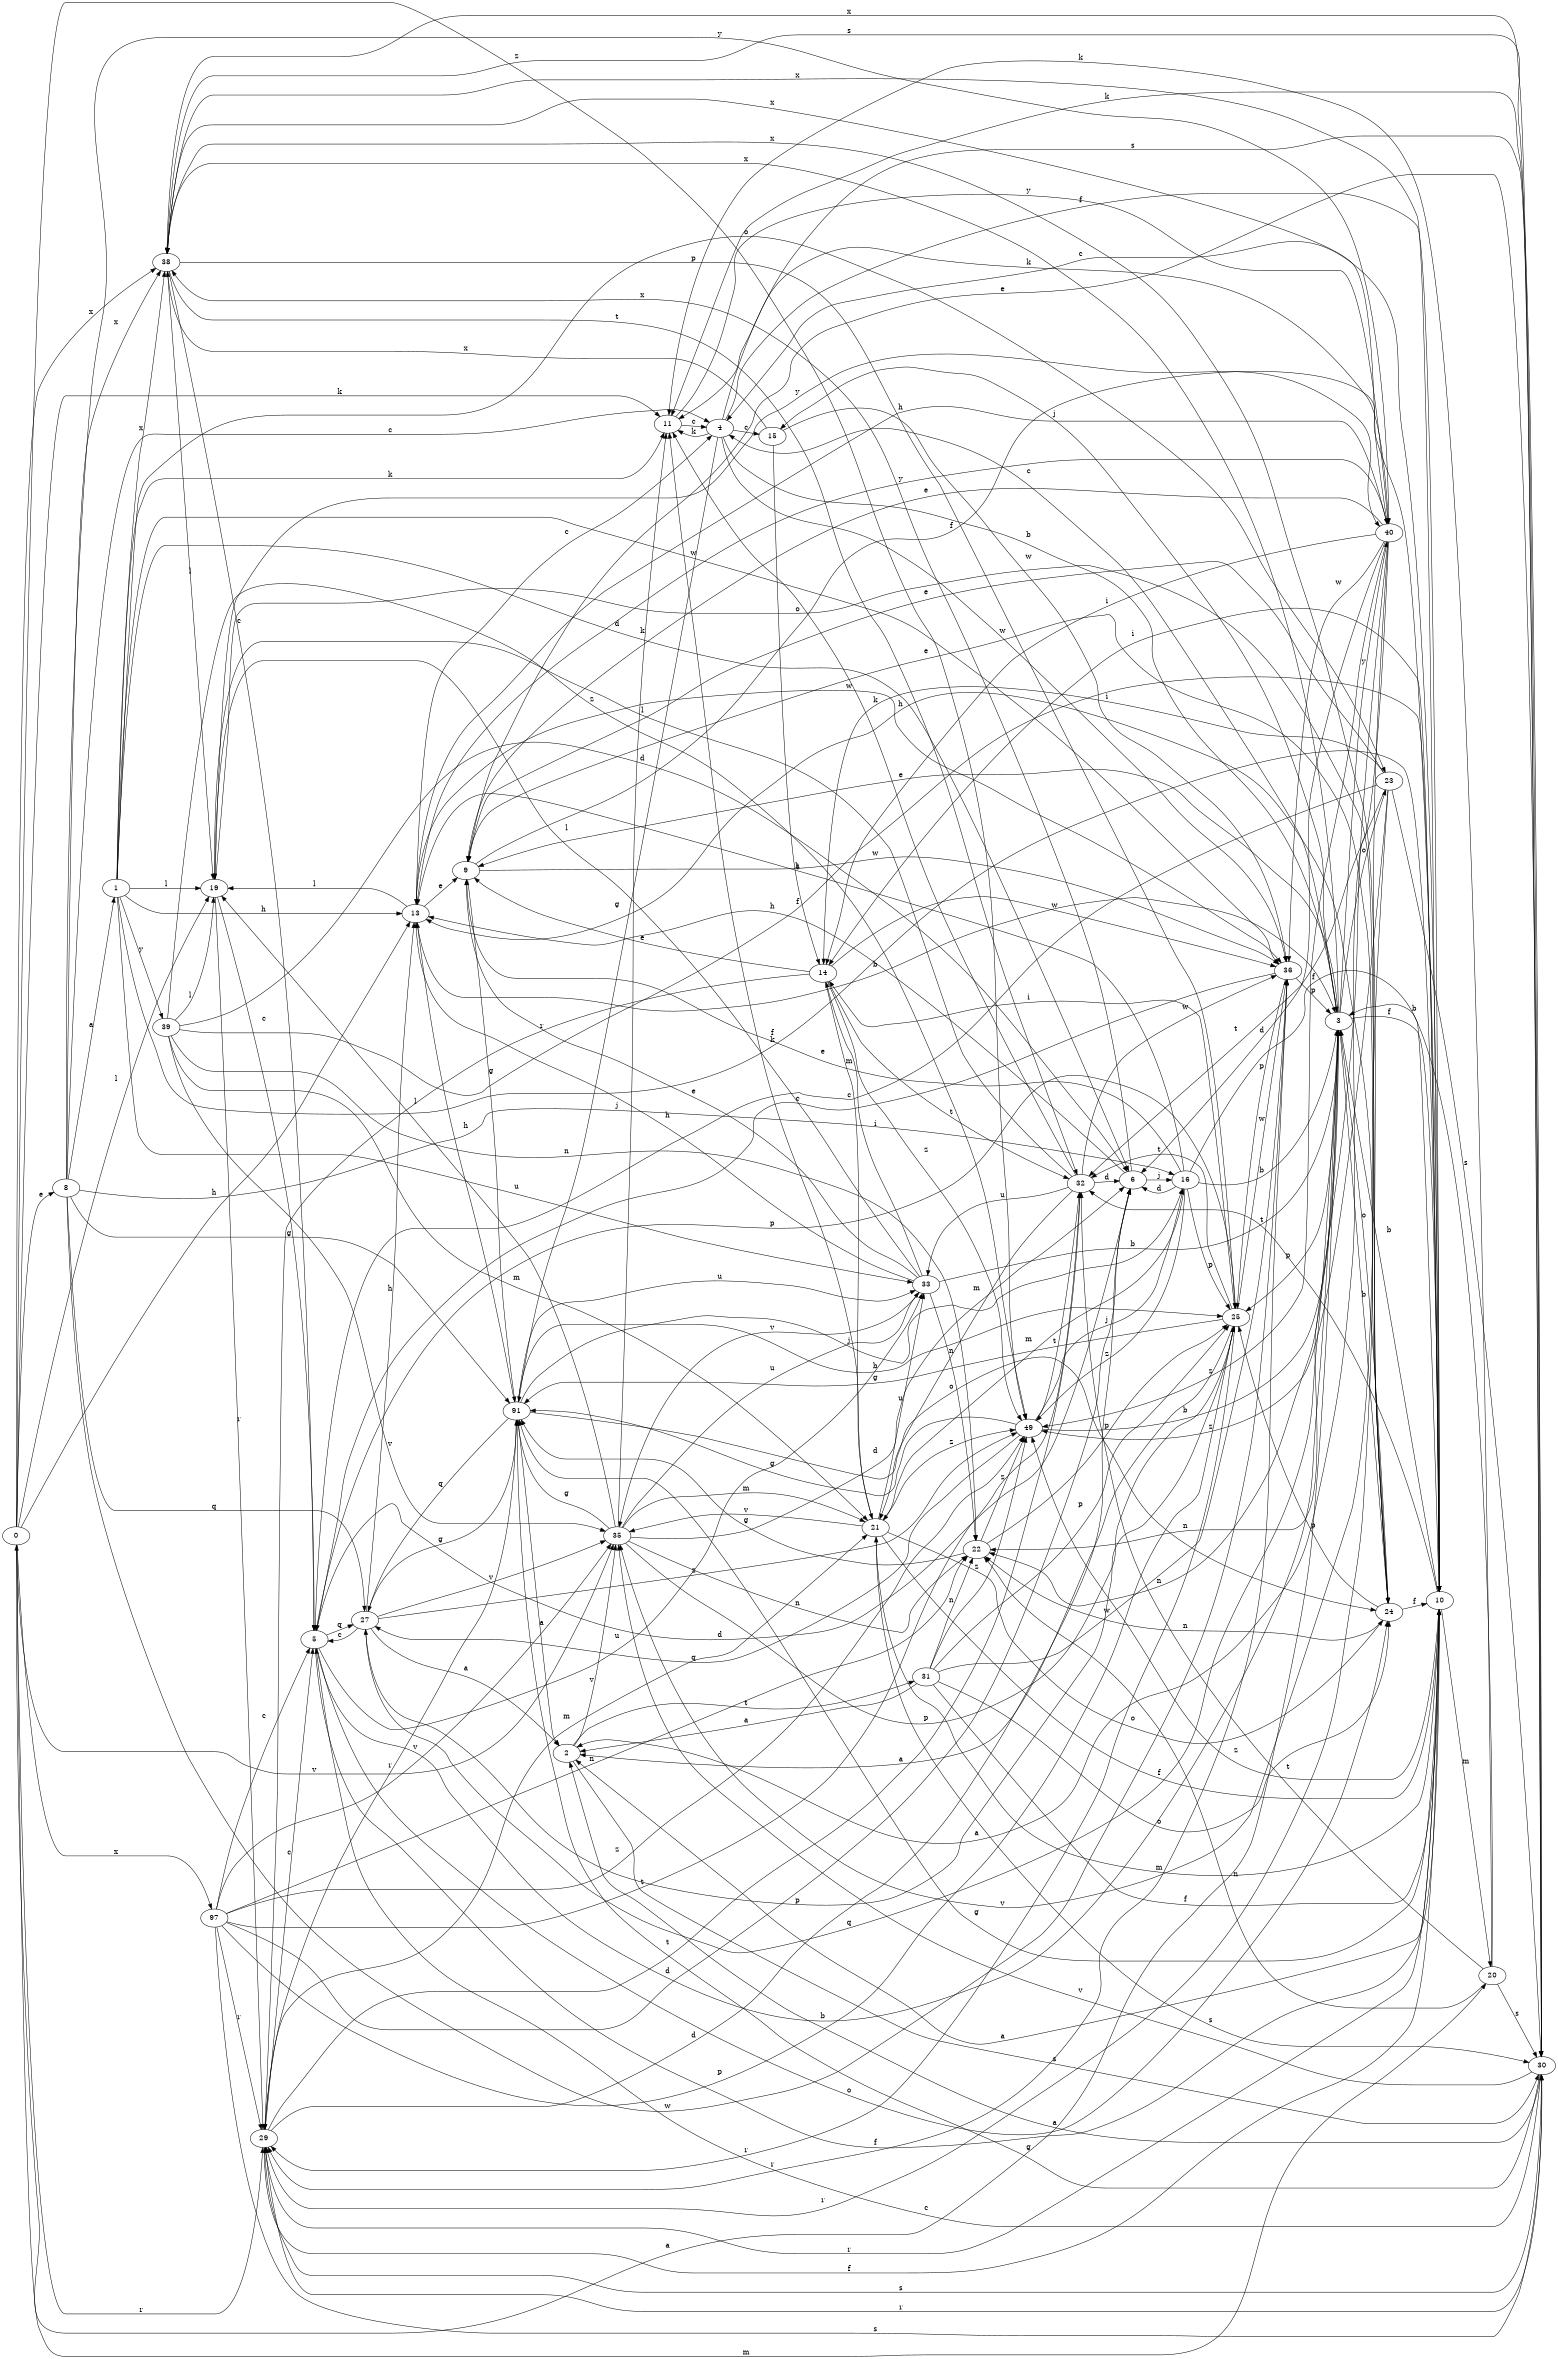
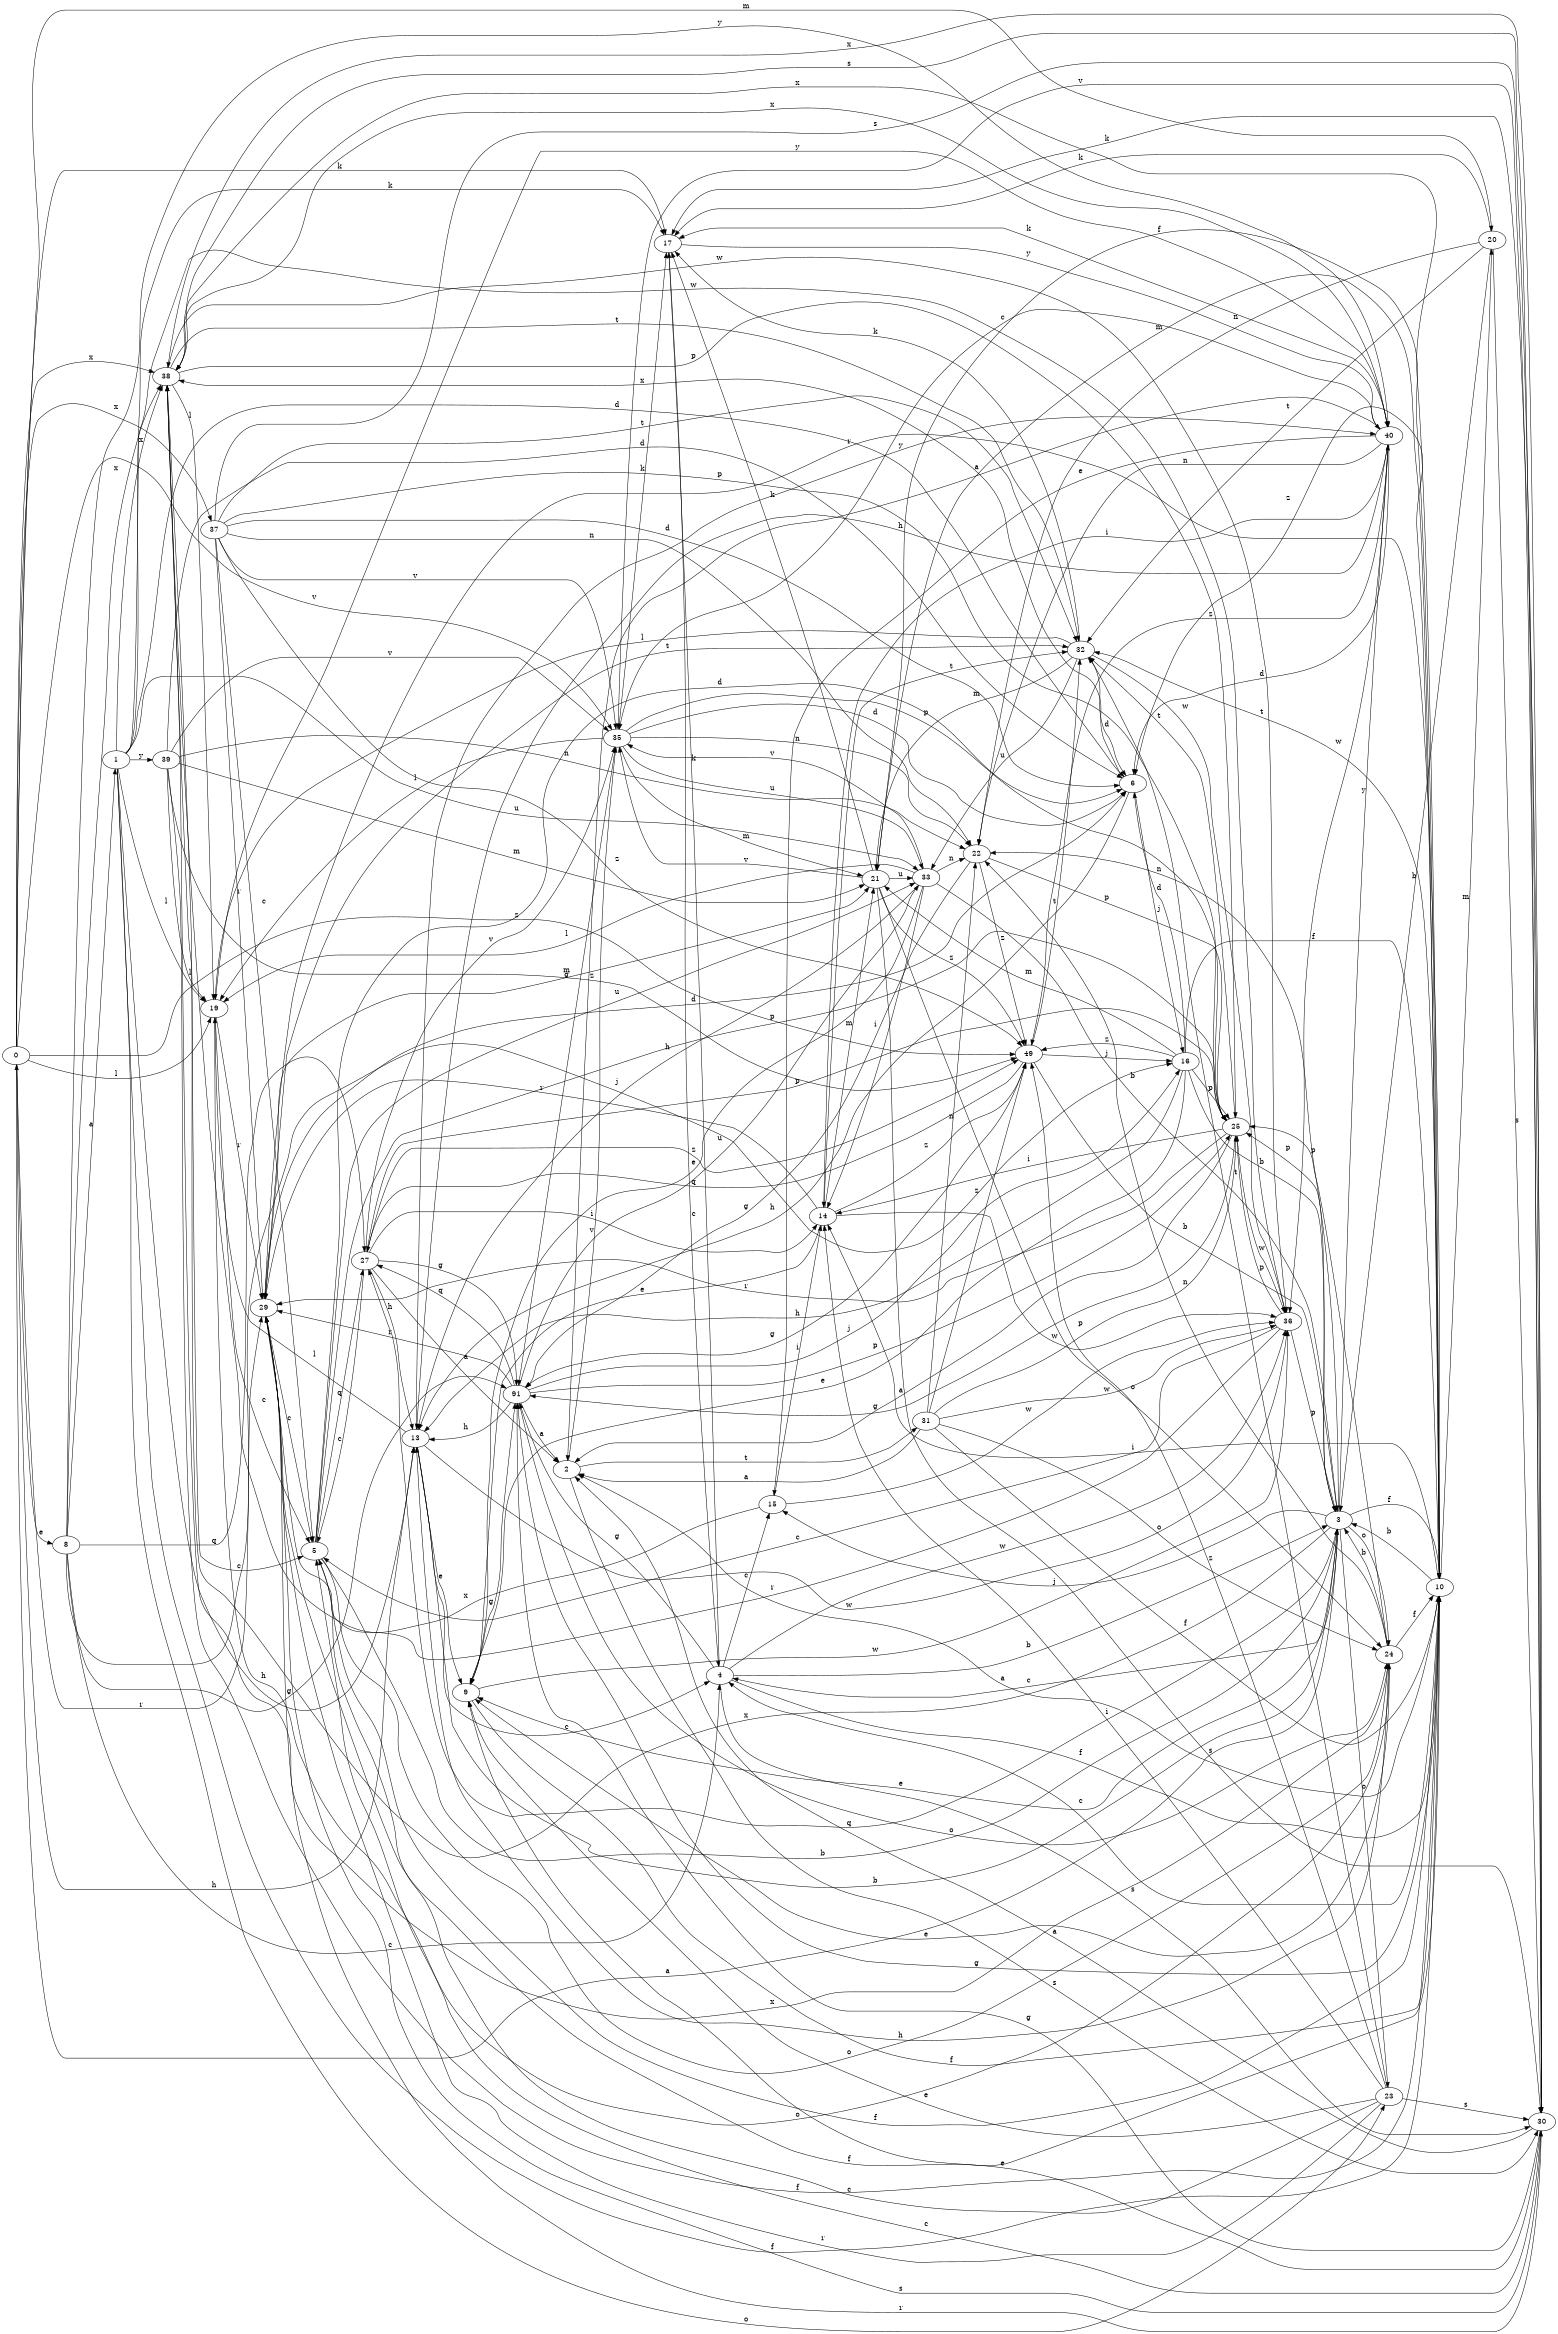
(668, 424) -> (668, 244)
(860, 518) -> (791, 768)
none -> (589, 1218)
(876, 1366) -> (876, 1346)
(1233, 1760) -> (1418, 551)
(1003, 1904) -> (1003, 318)
(214, 1918) -> (214, 530)
(778, 2093) -> (1118, 339)
